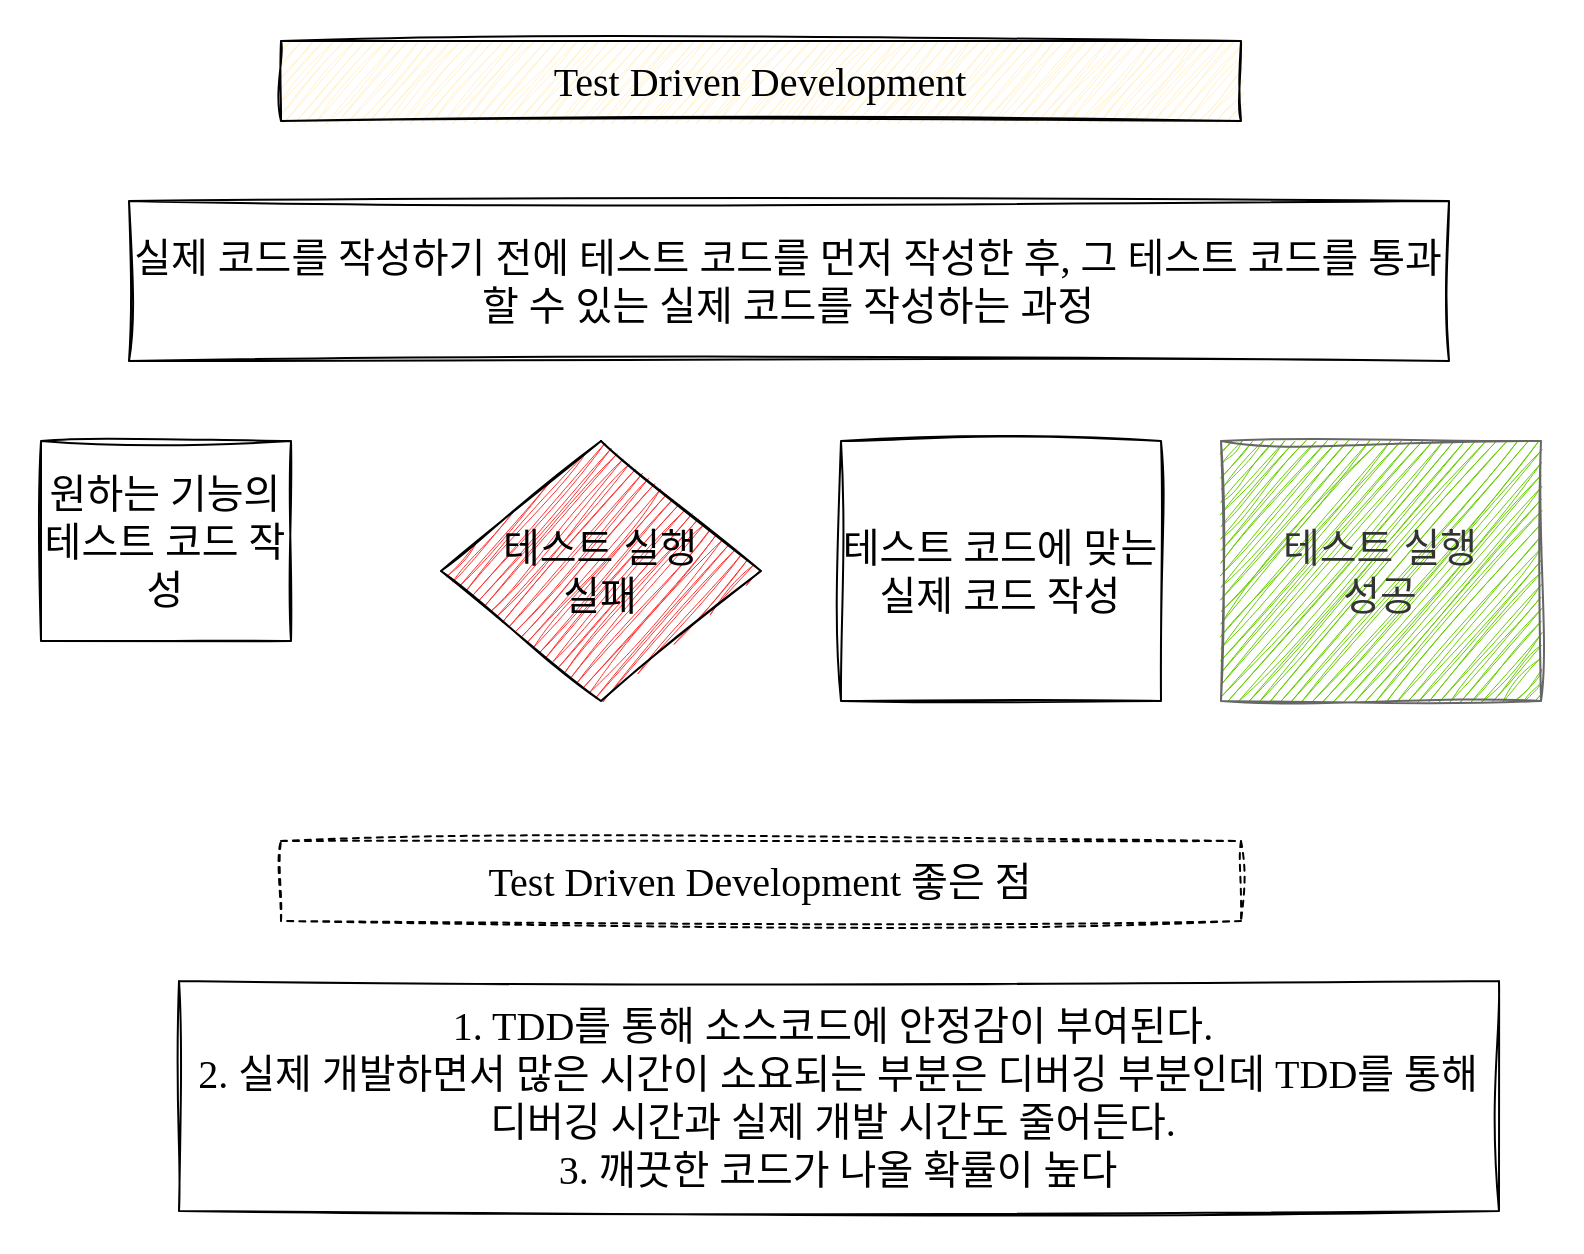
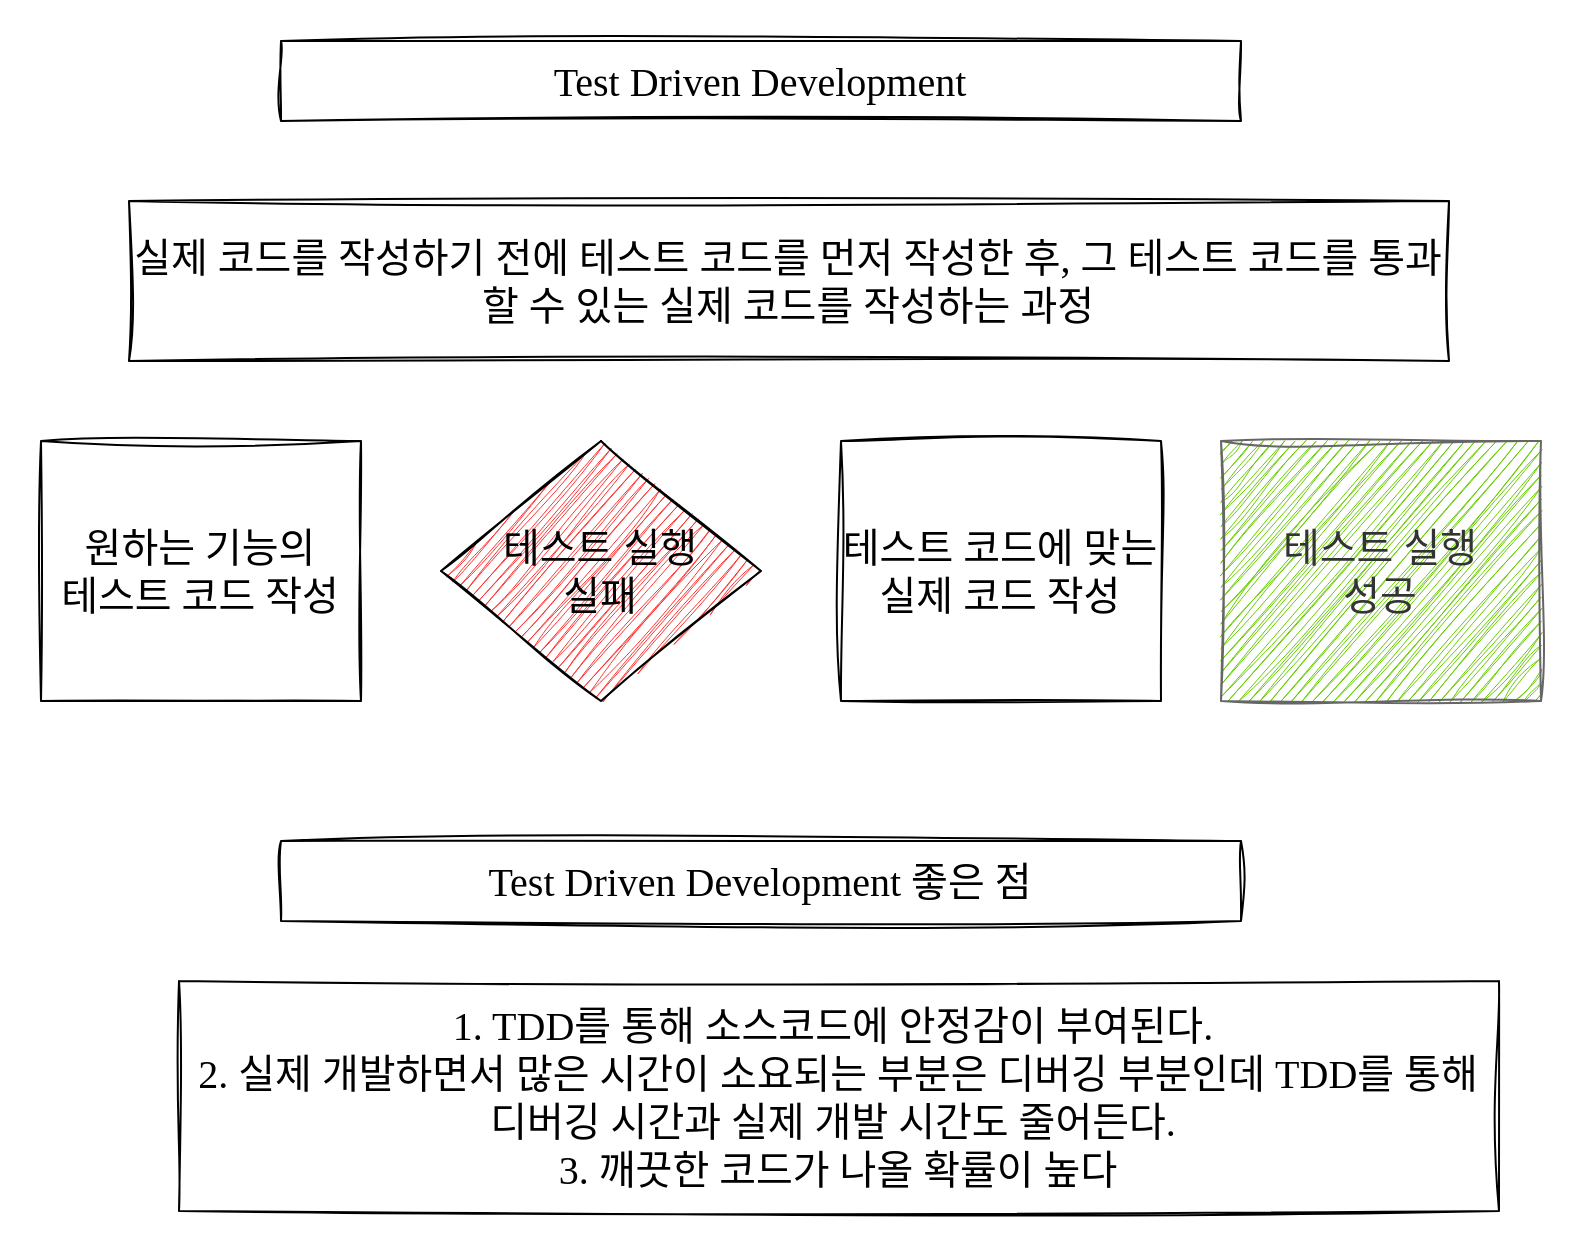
(761, 81) -> (761, 81)
(166, 541) -> (201, 571)
(761, 881) -> (761, 881)
